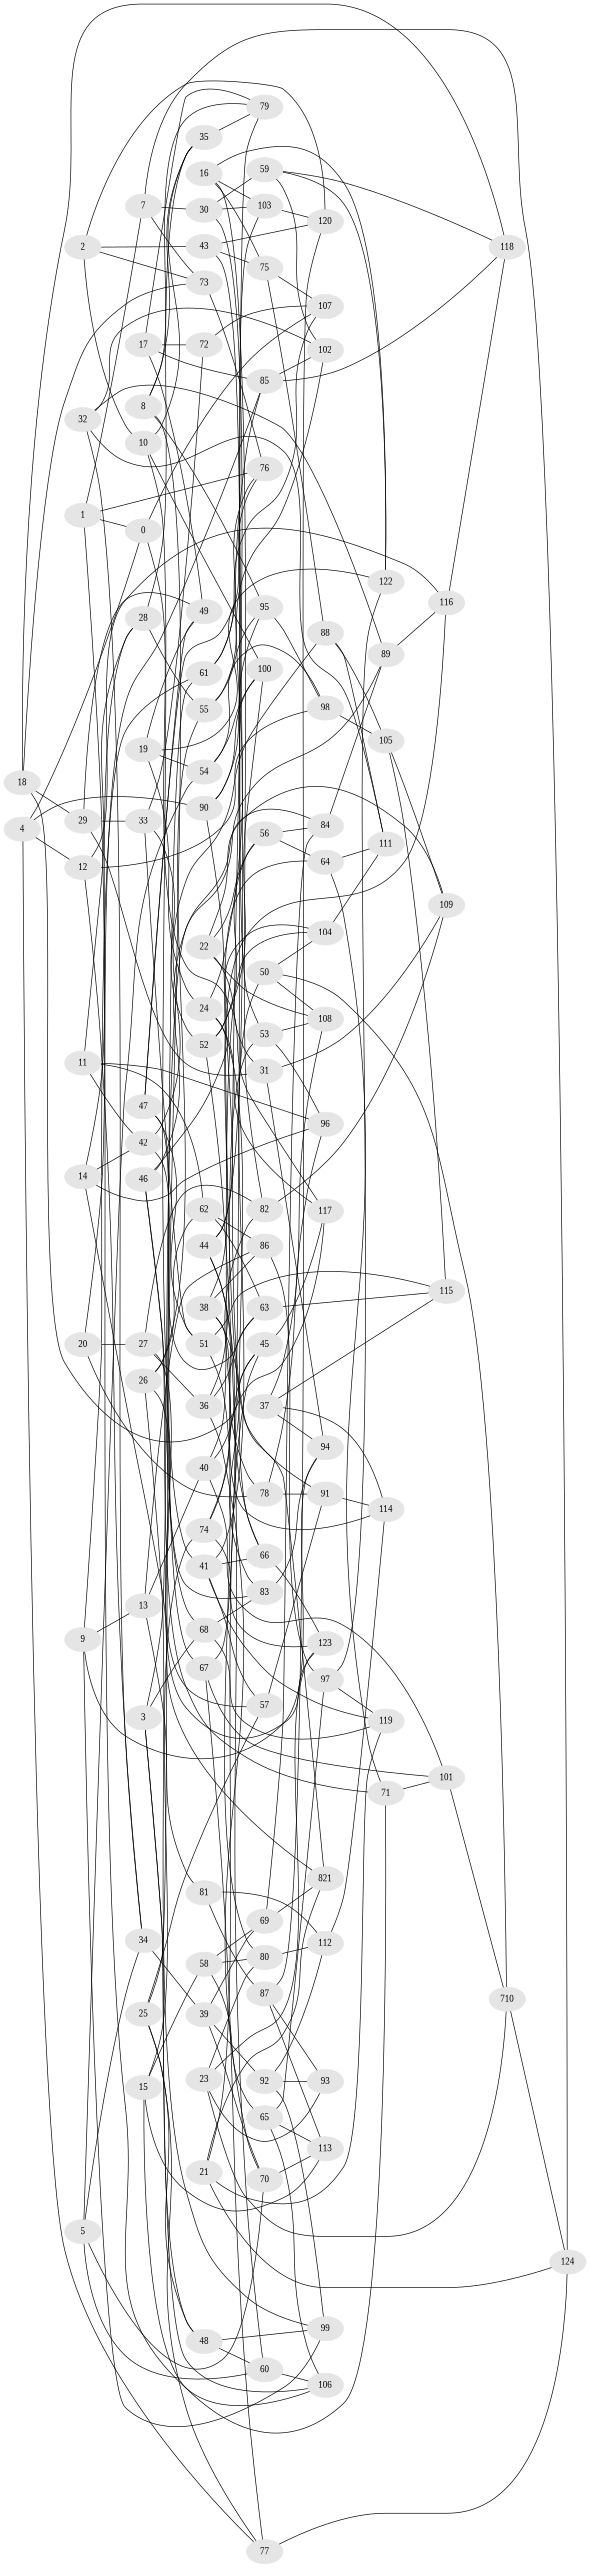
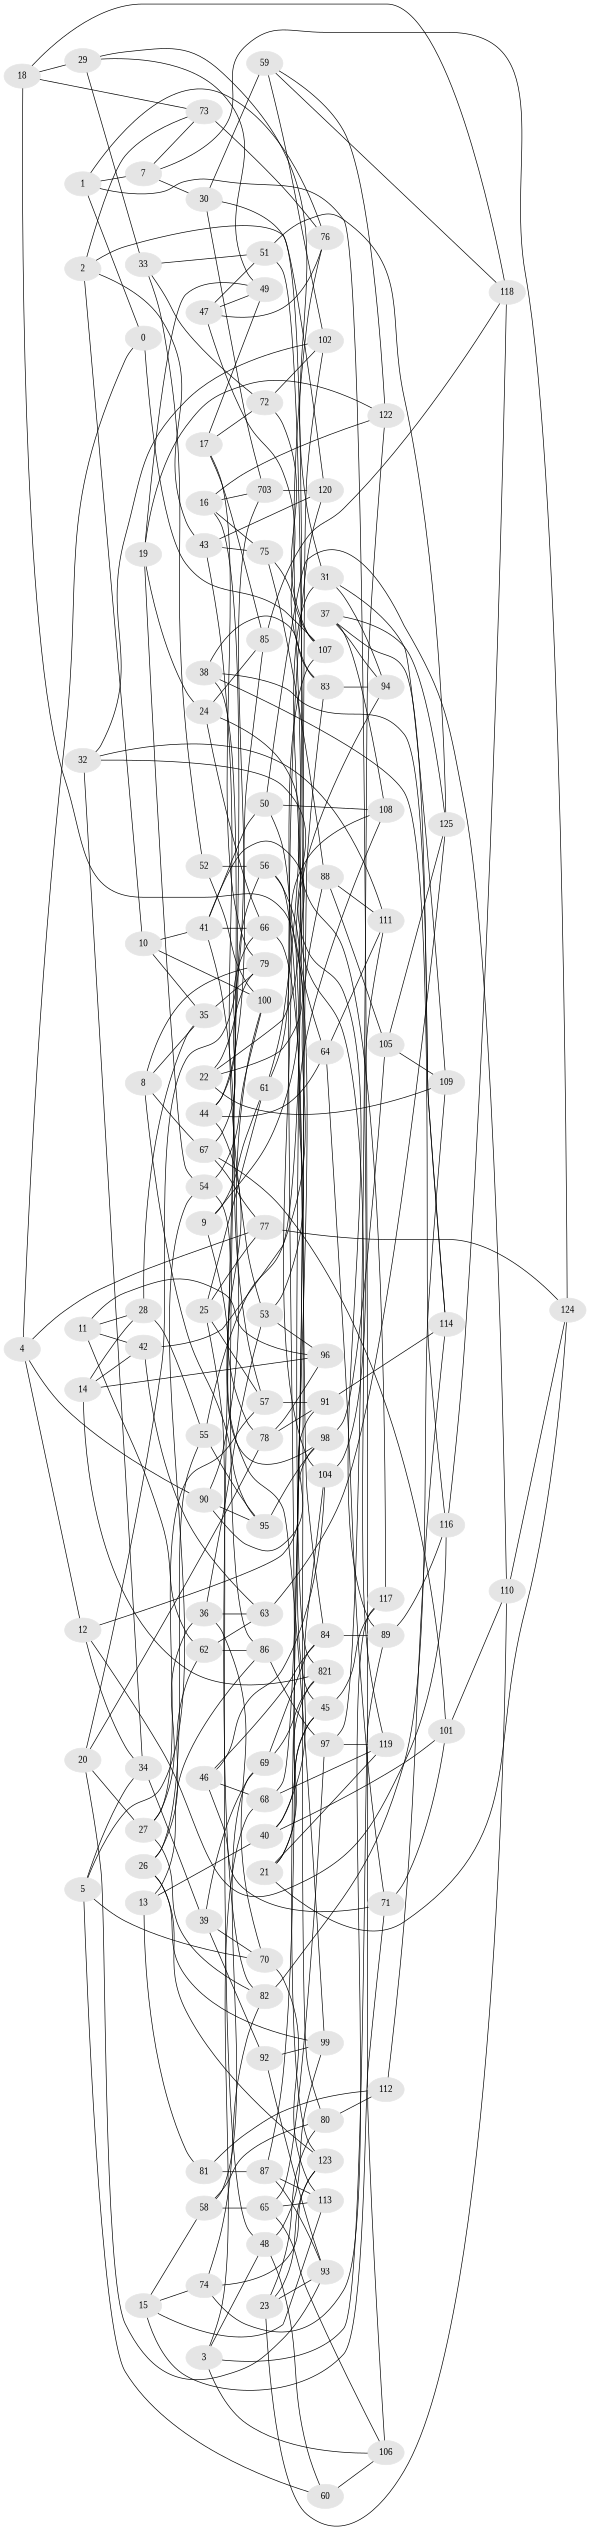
(265, 206) -> (265, 490)
(294, 367) -> (290, 377)
(185, 962) -> none
(447, 1291) -> (447, 825)
(113, 1623) -> none
(236, 1675) -> none
(507, 1999) -> (507, 1591)
(303, 2015) -> none
none -> (109, 2178)
